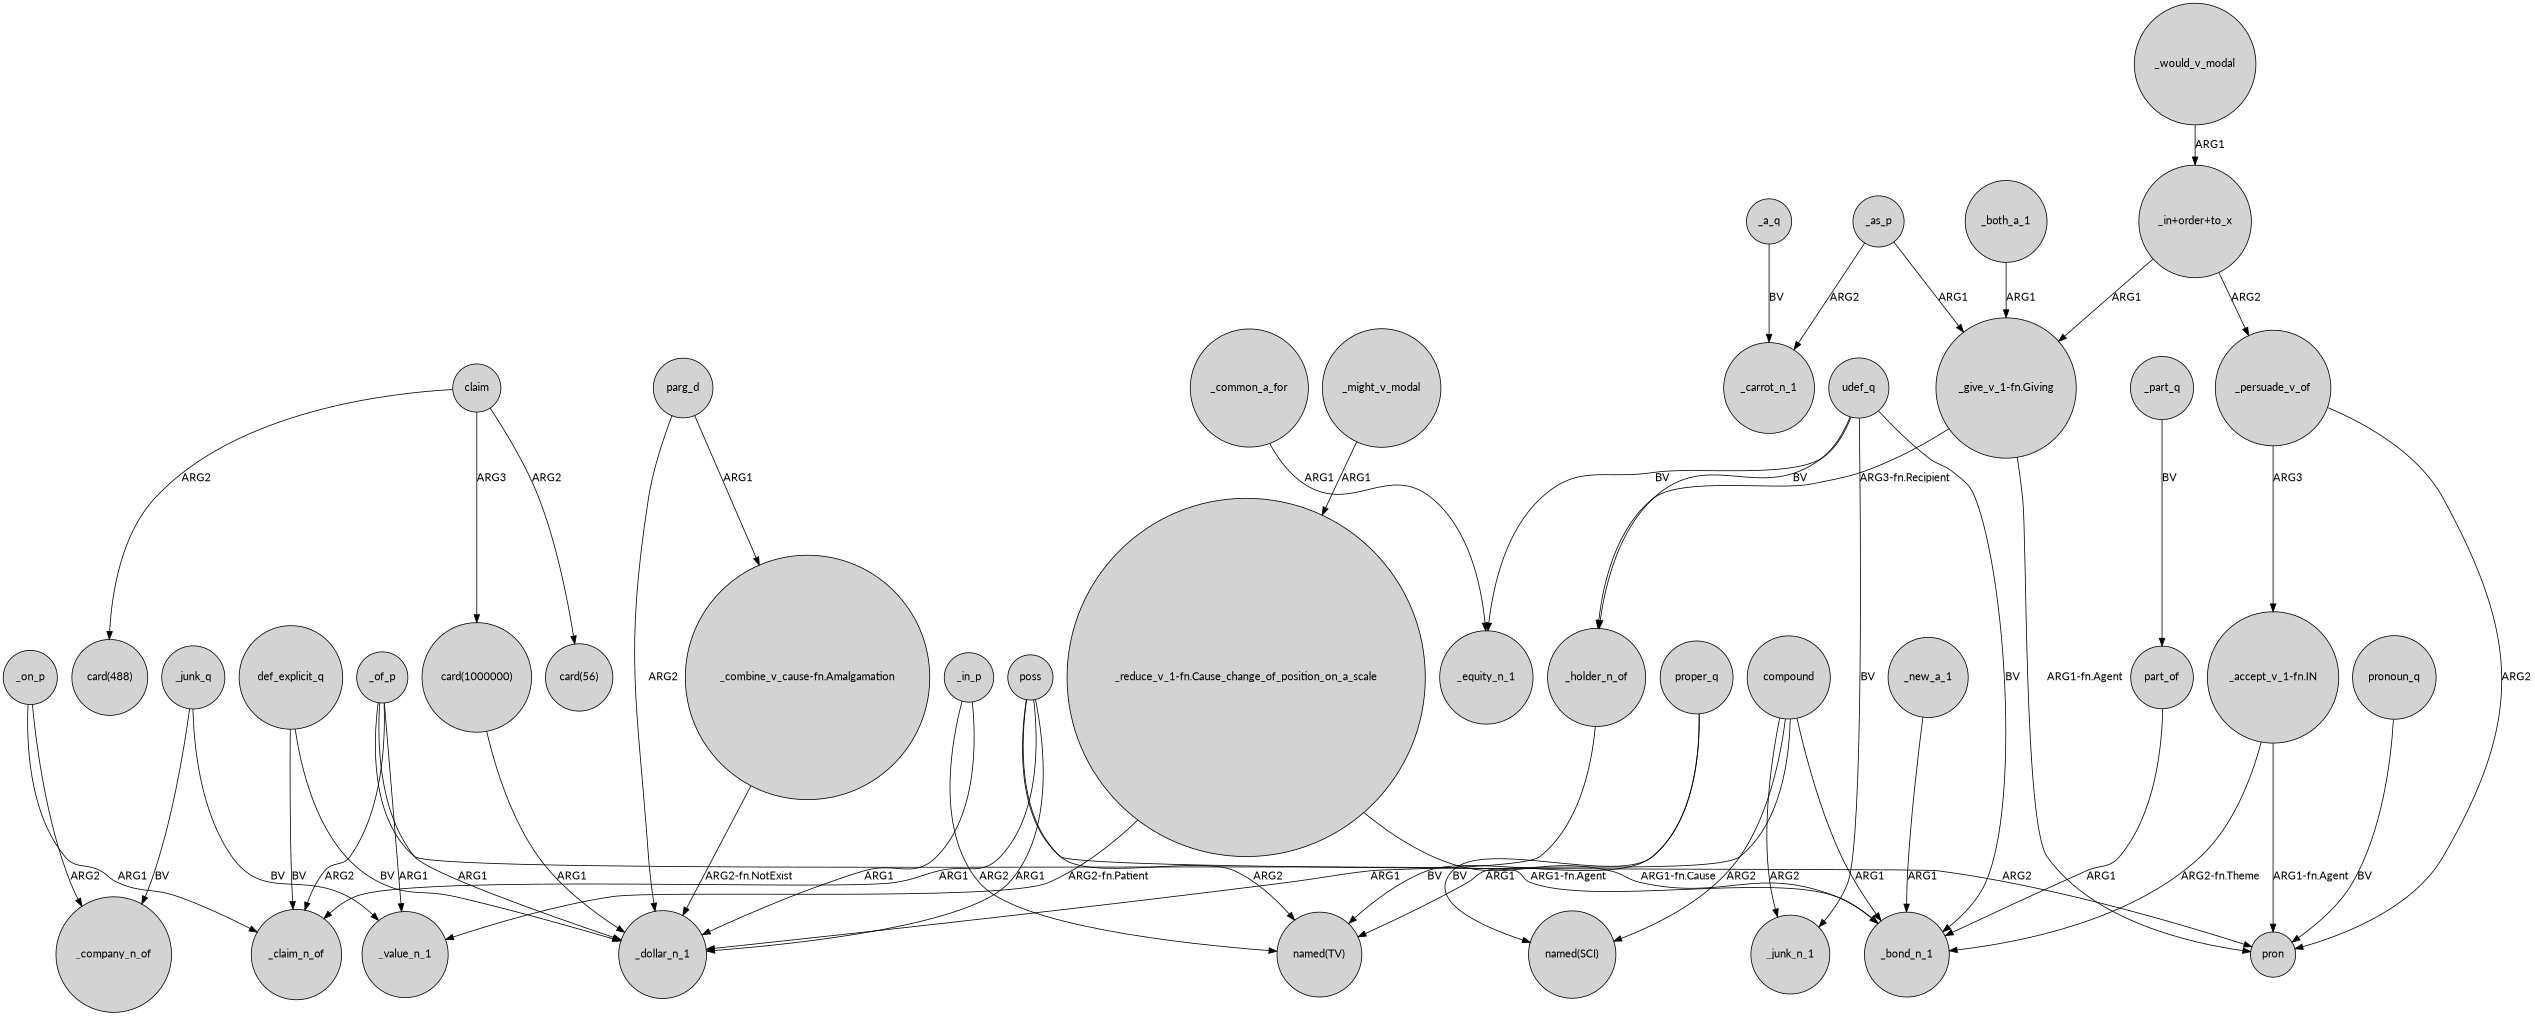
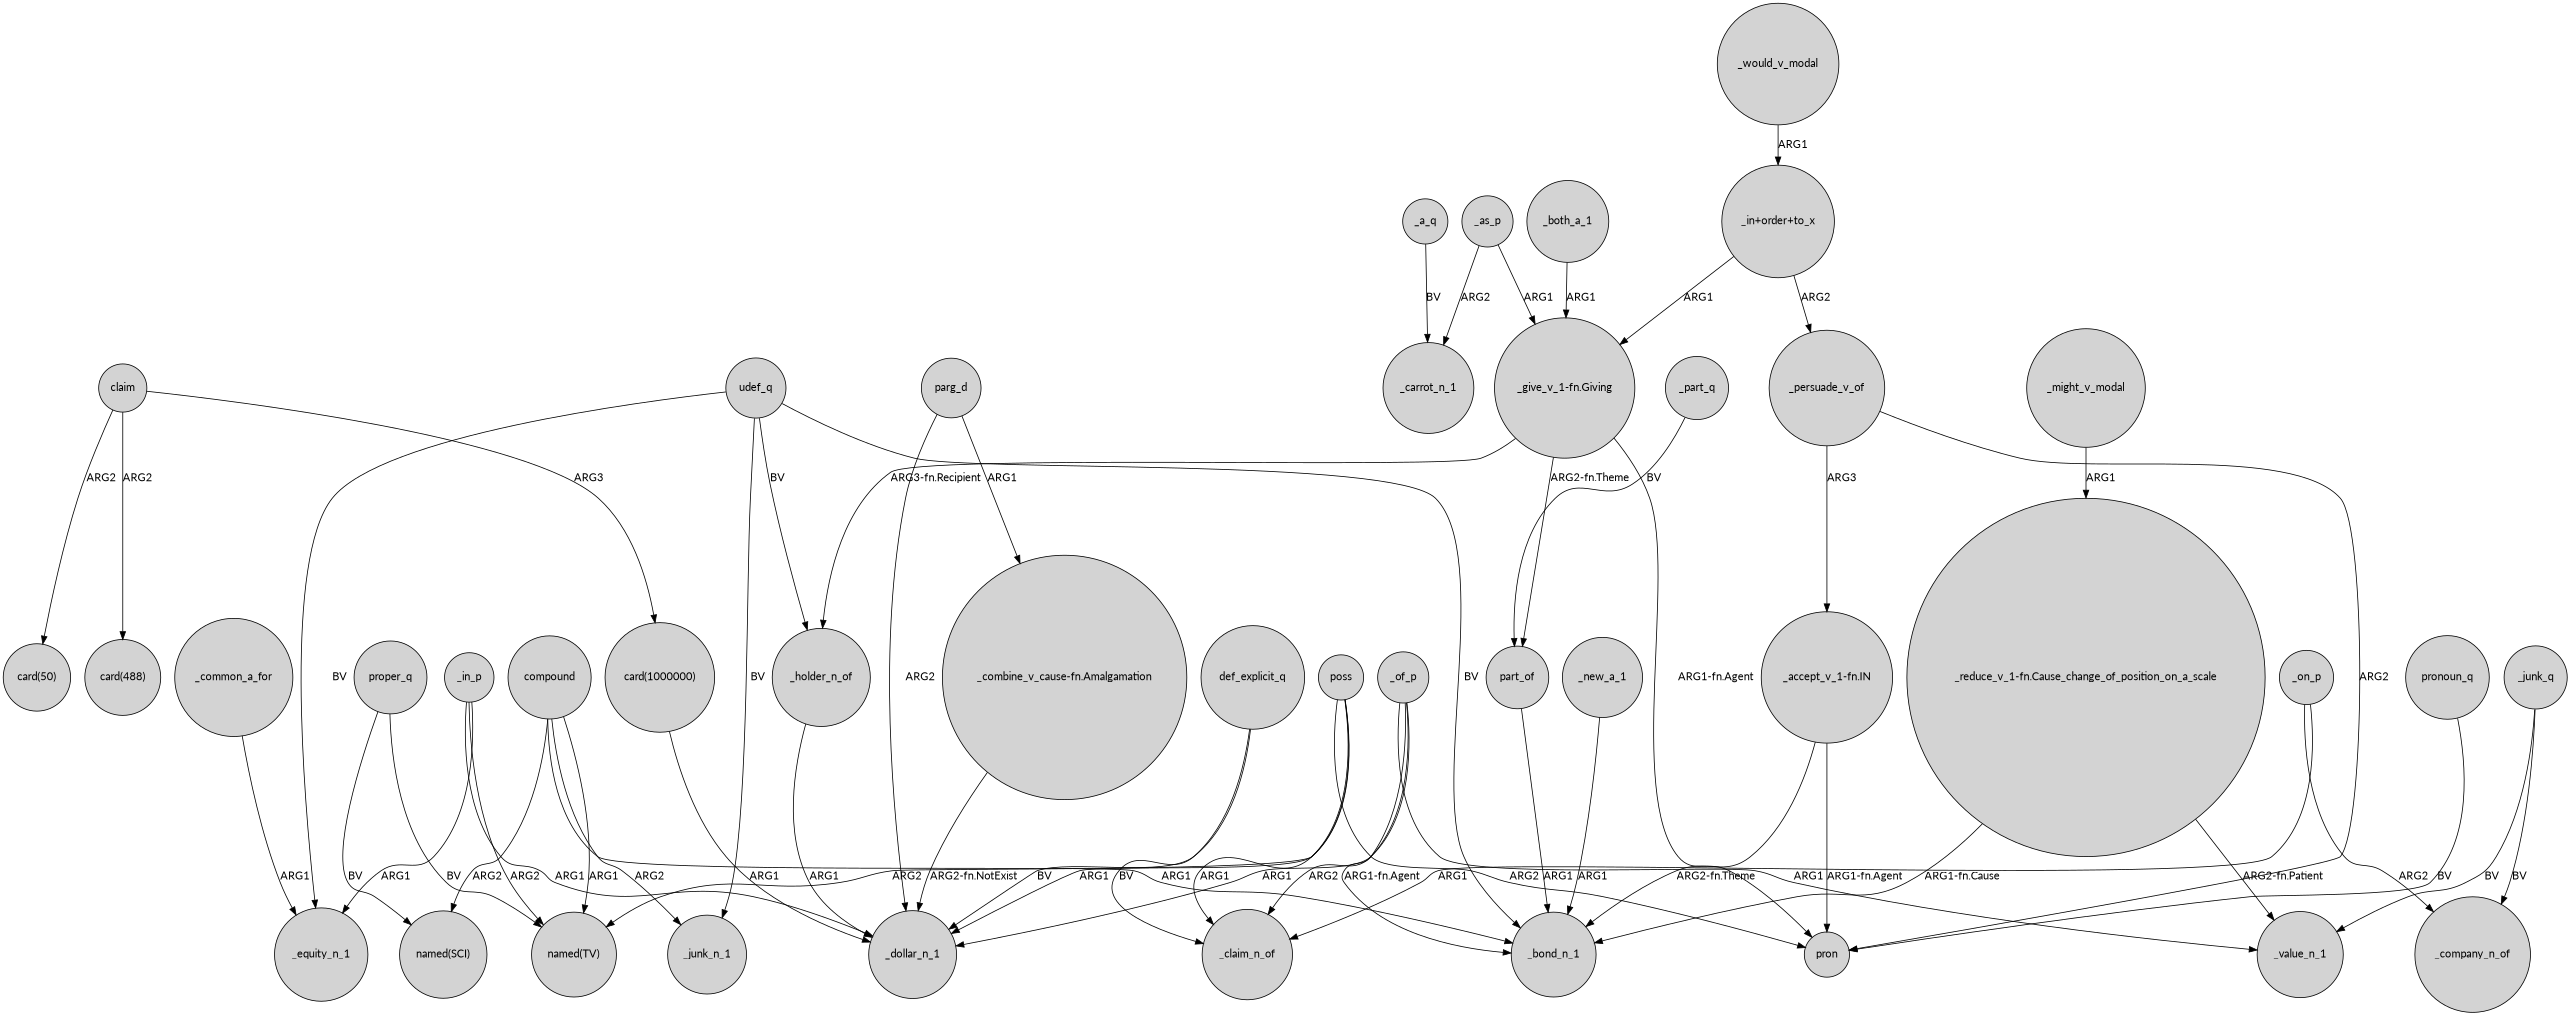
none -> (1539, 548)
(579, 677) -> (37, 677)
none -> (450, 833)
